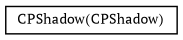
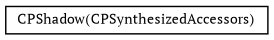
(91, 20) -> (137, 20)
